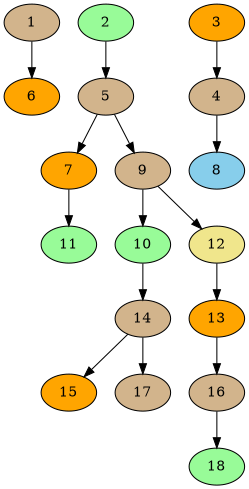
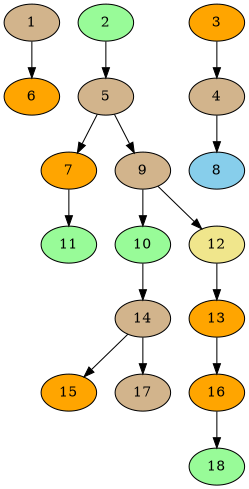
(217, 393) -> (217, 393)
